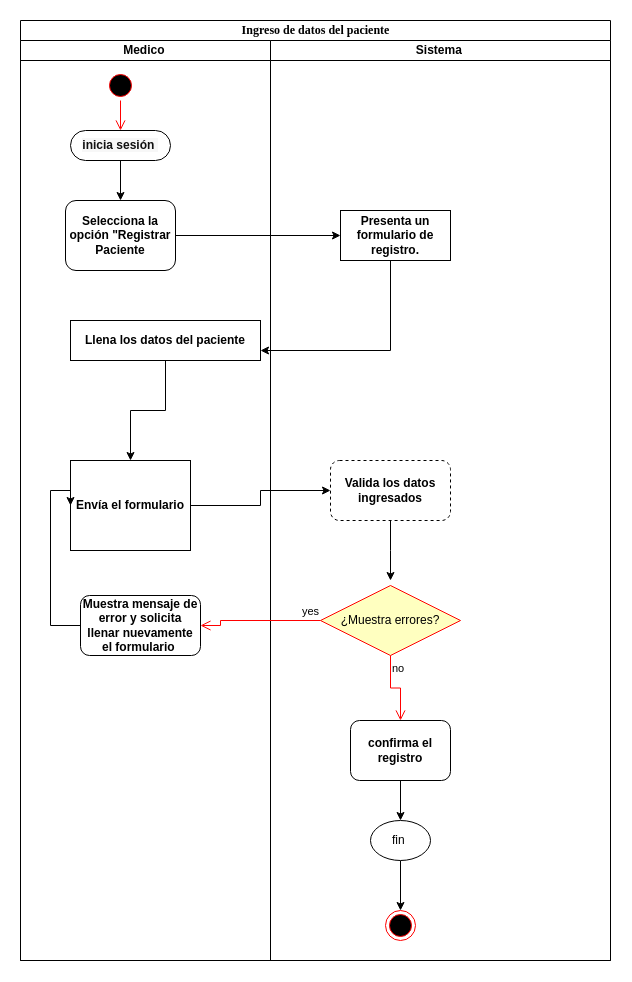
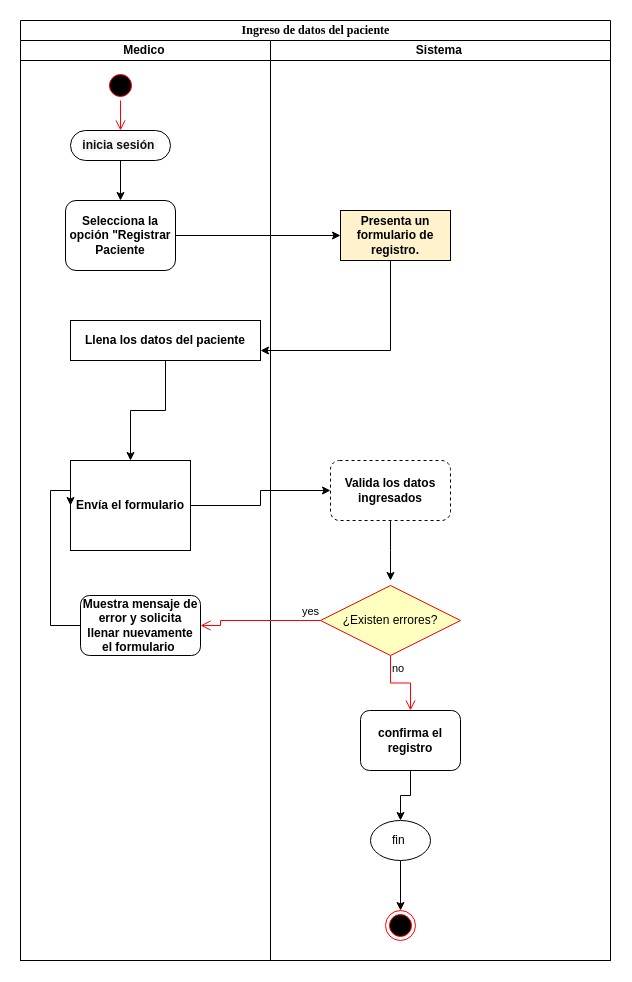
(396, 236) -> (396, 236)
(391, 621) -> (391, 621)
(401, 751) -> (411, 741)
